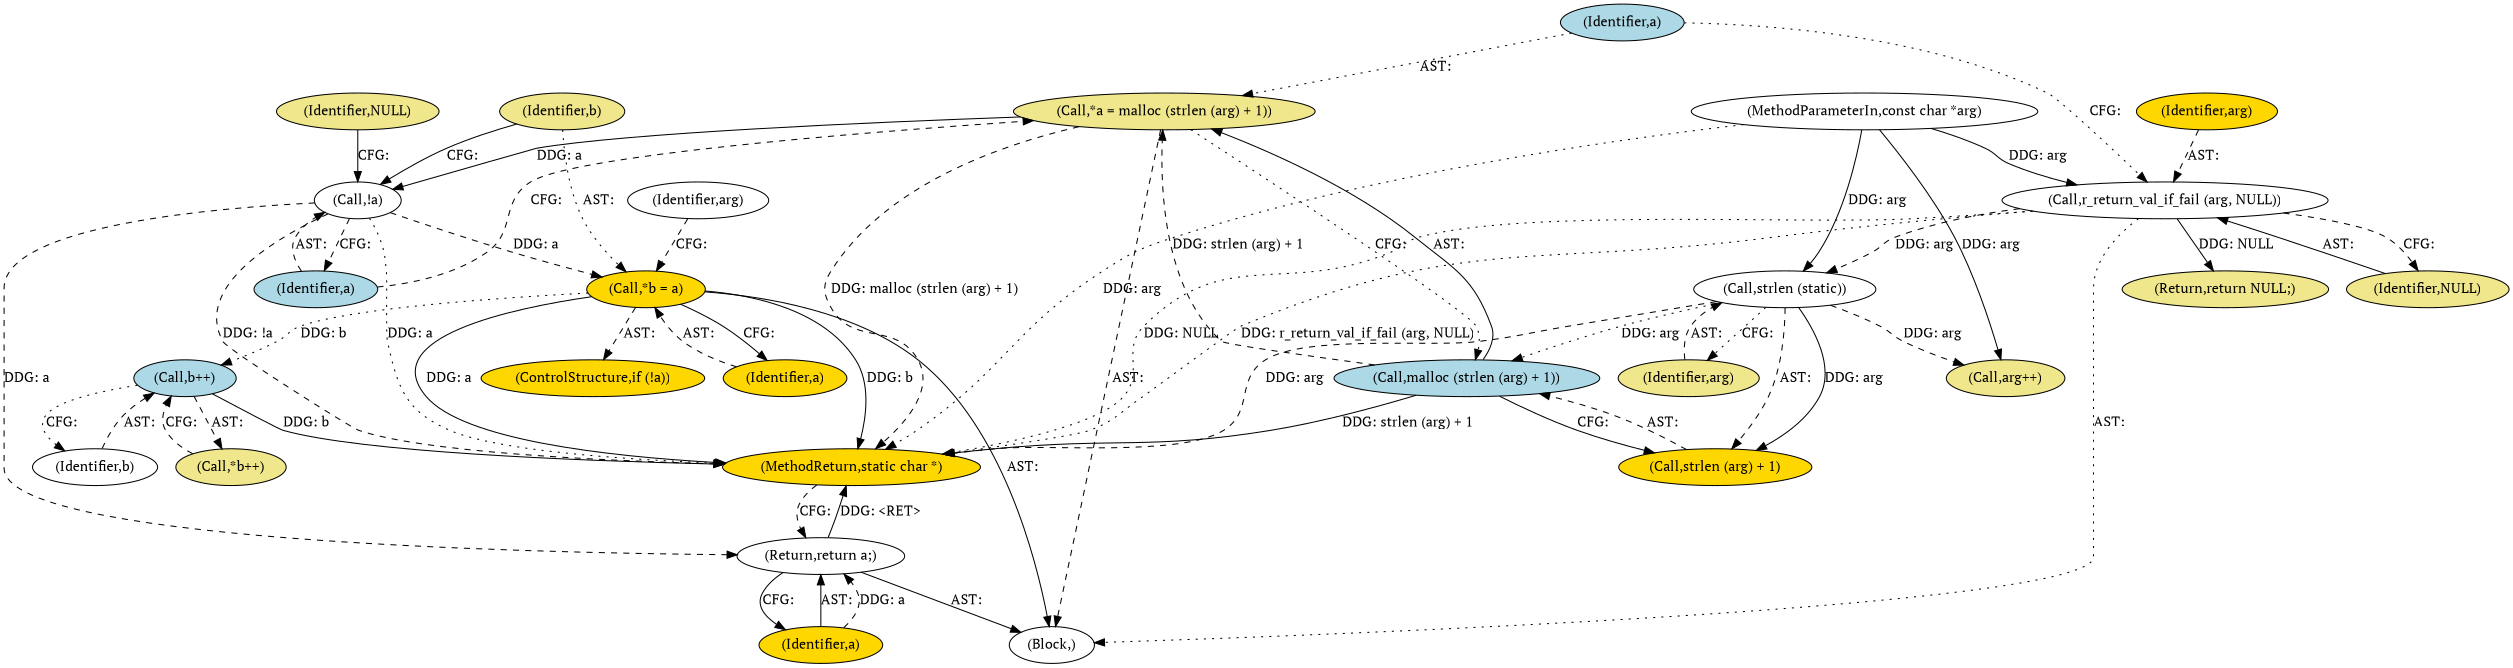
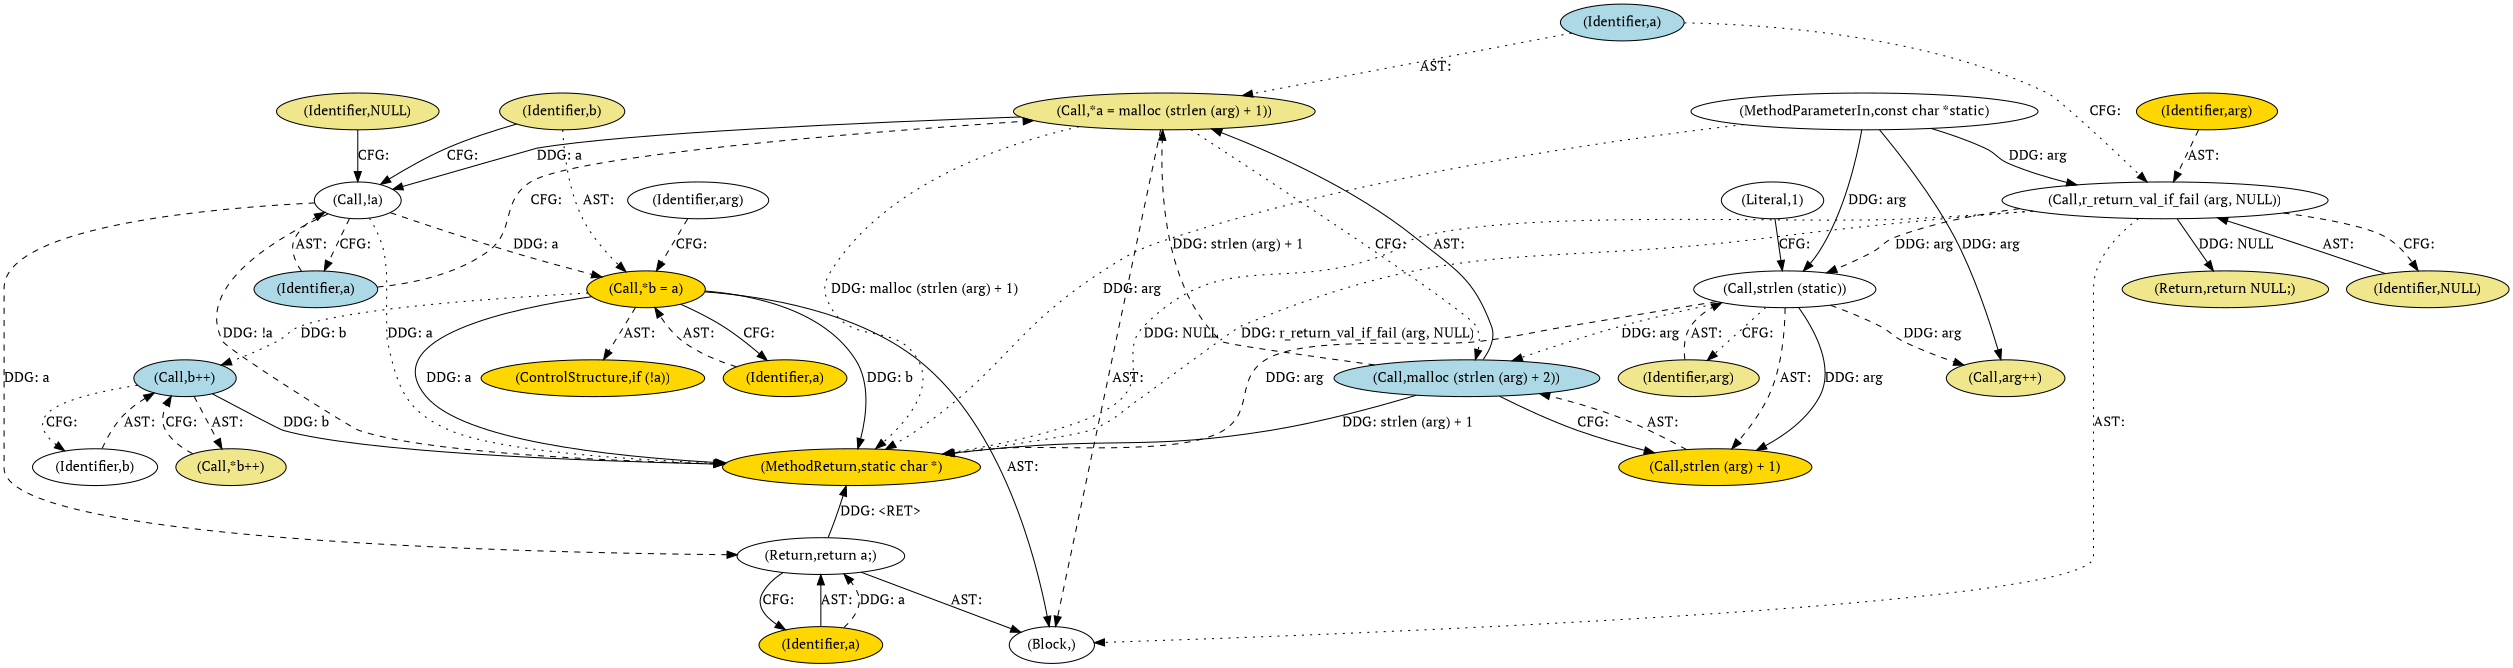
(1865, 111) -> (1865, 111)
none -> (1773, 200)
(847, 250) -> (847, 250)
(1467, 378) -> (1467, 378)
(799, 504) -> none
